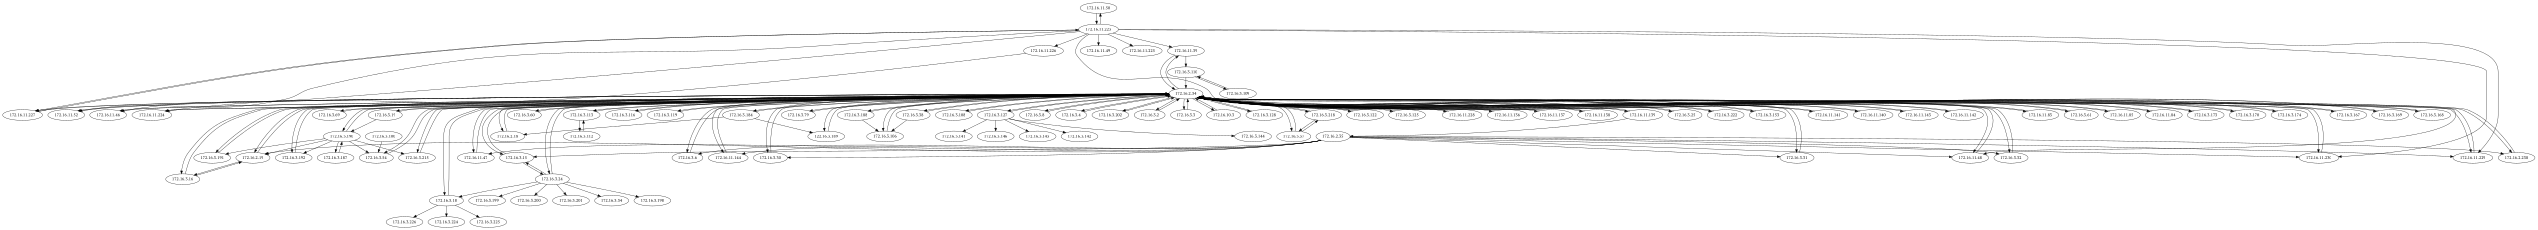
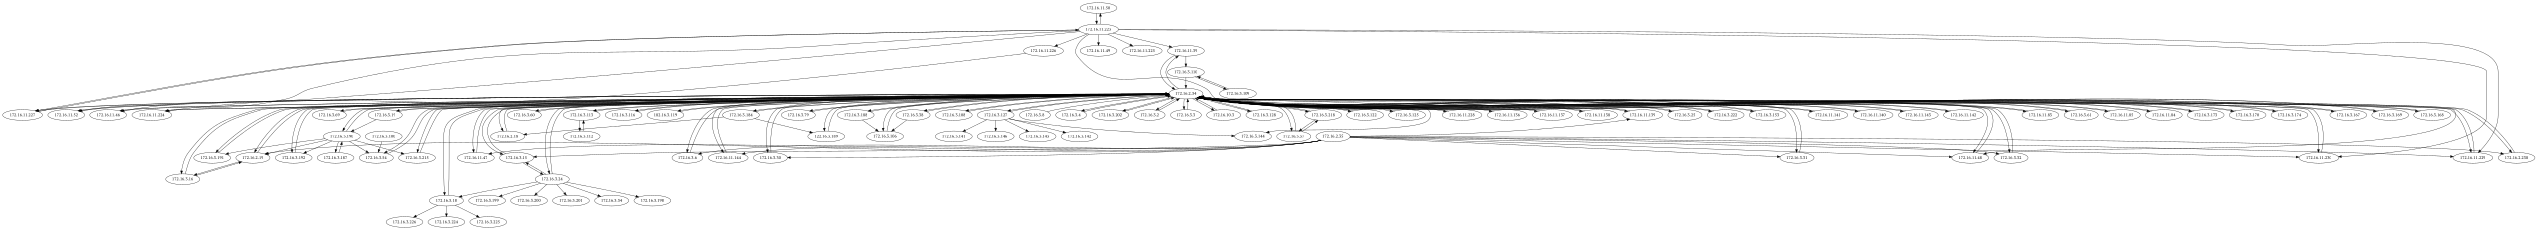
(1108, 101) -> (1429, 120)
(665, 115) -> (665, 115)
(1491, 132) -> (1489, 132)
